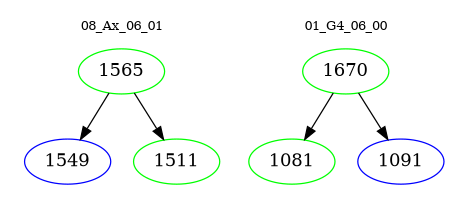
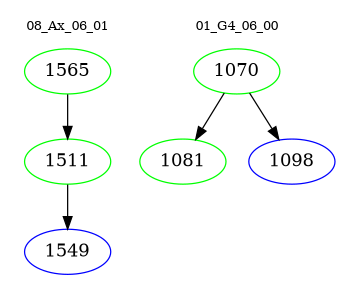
(346, 71) -> (237, 71)
(98, 111) -> (68, 201)
(401, 162) -> (292, 162)
